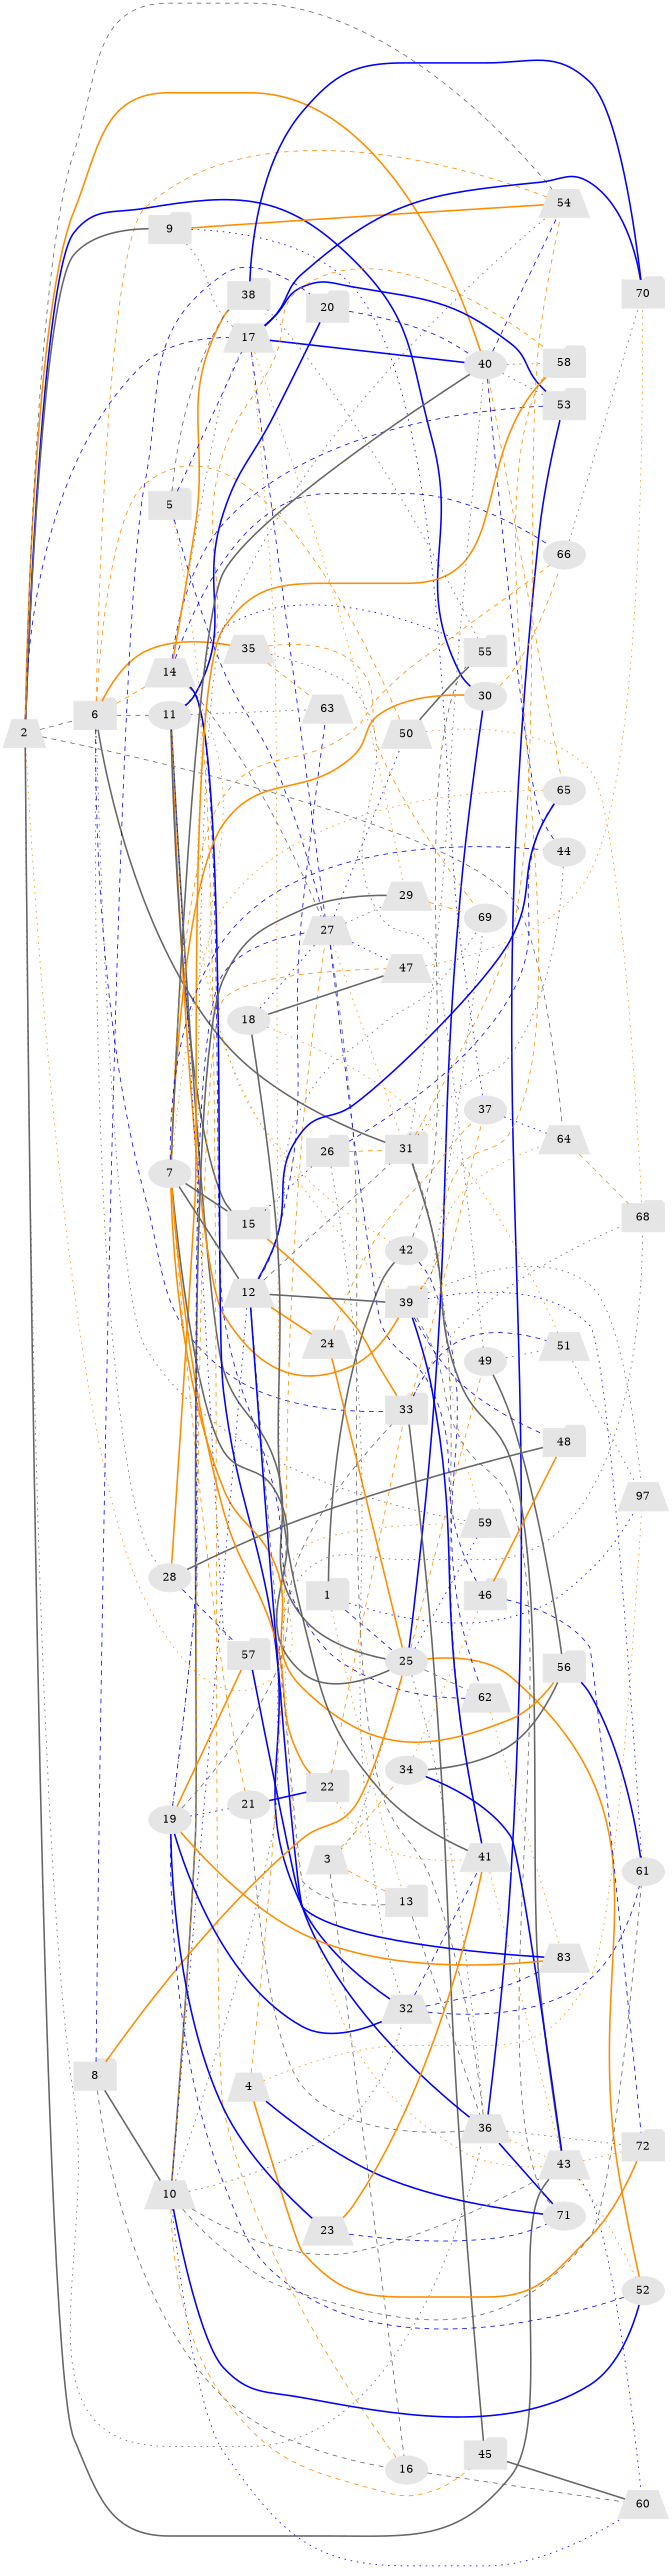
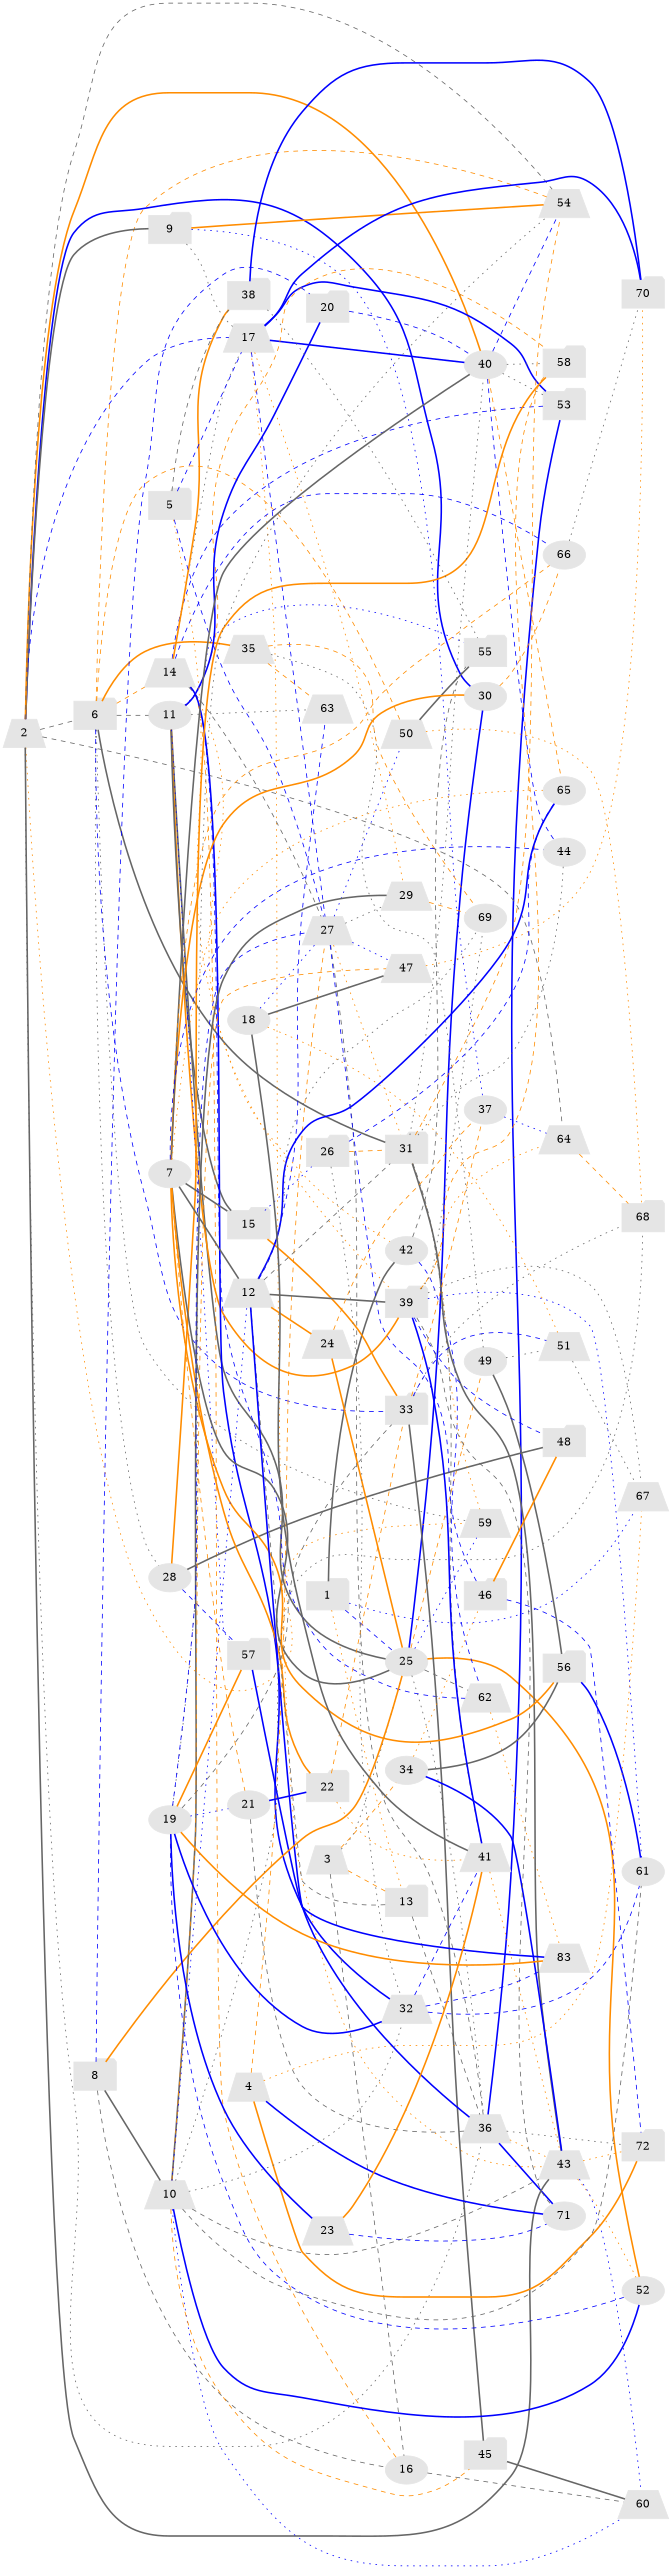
(643, 1497) -> (643, 1497)
